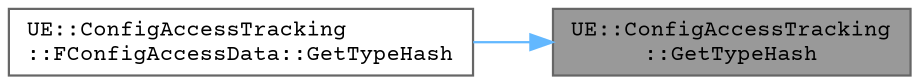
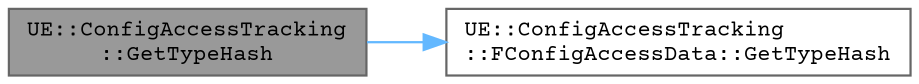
(502, 42) -> (395, 42)
